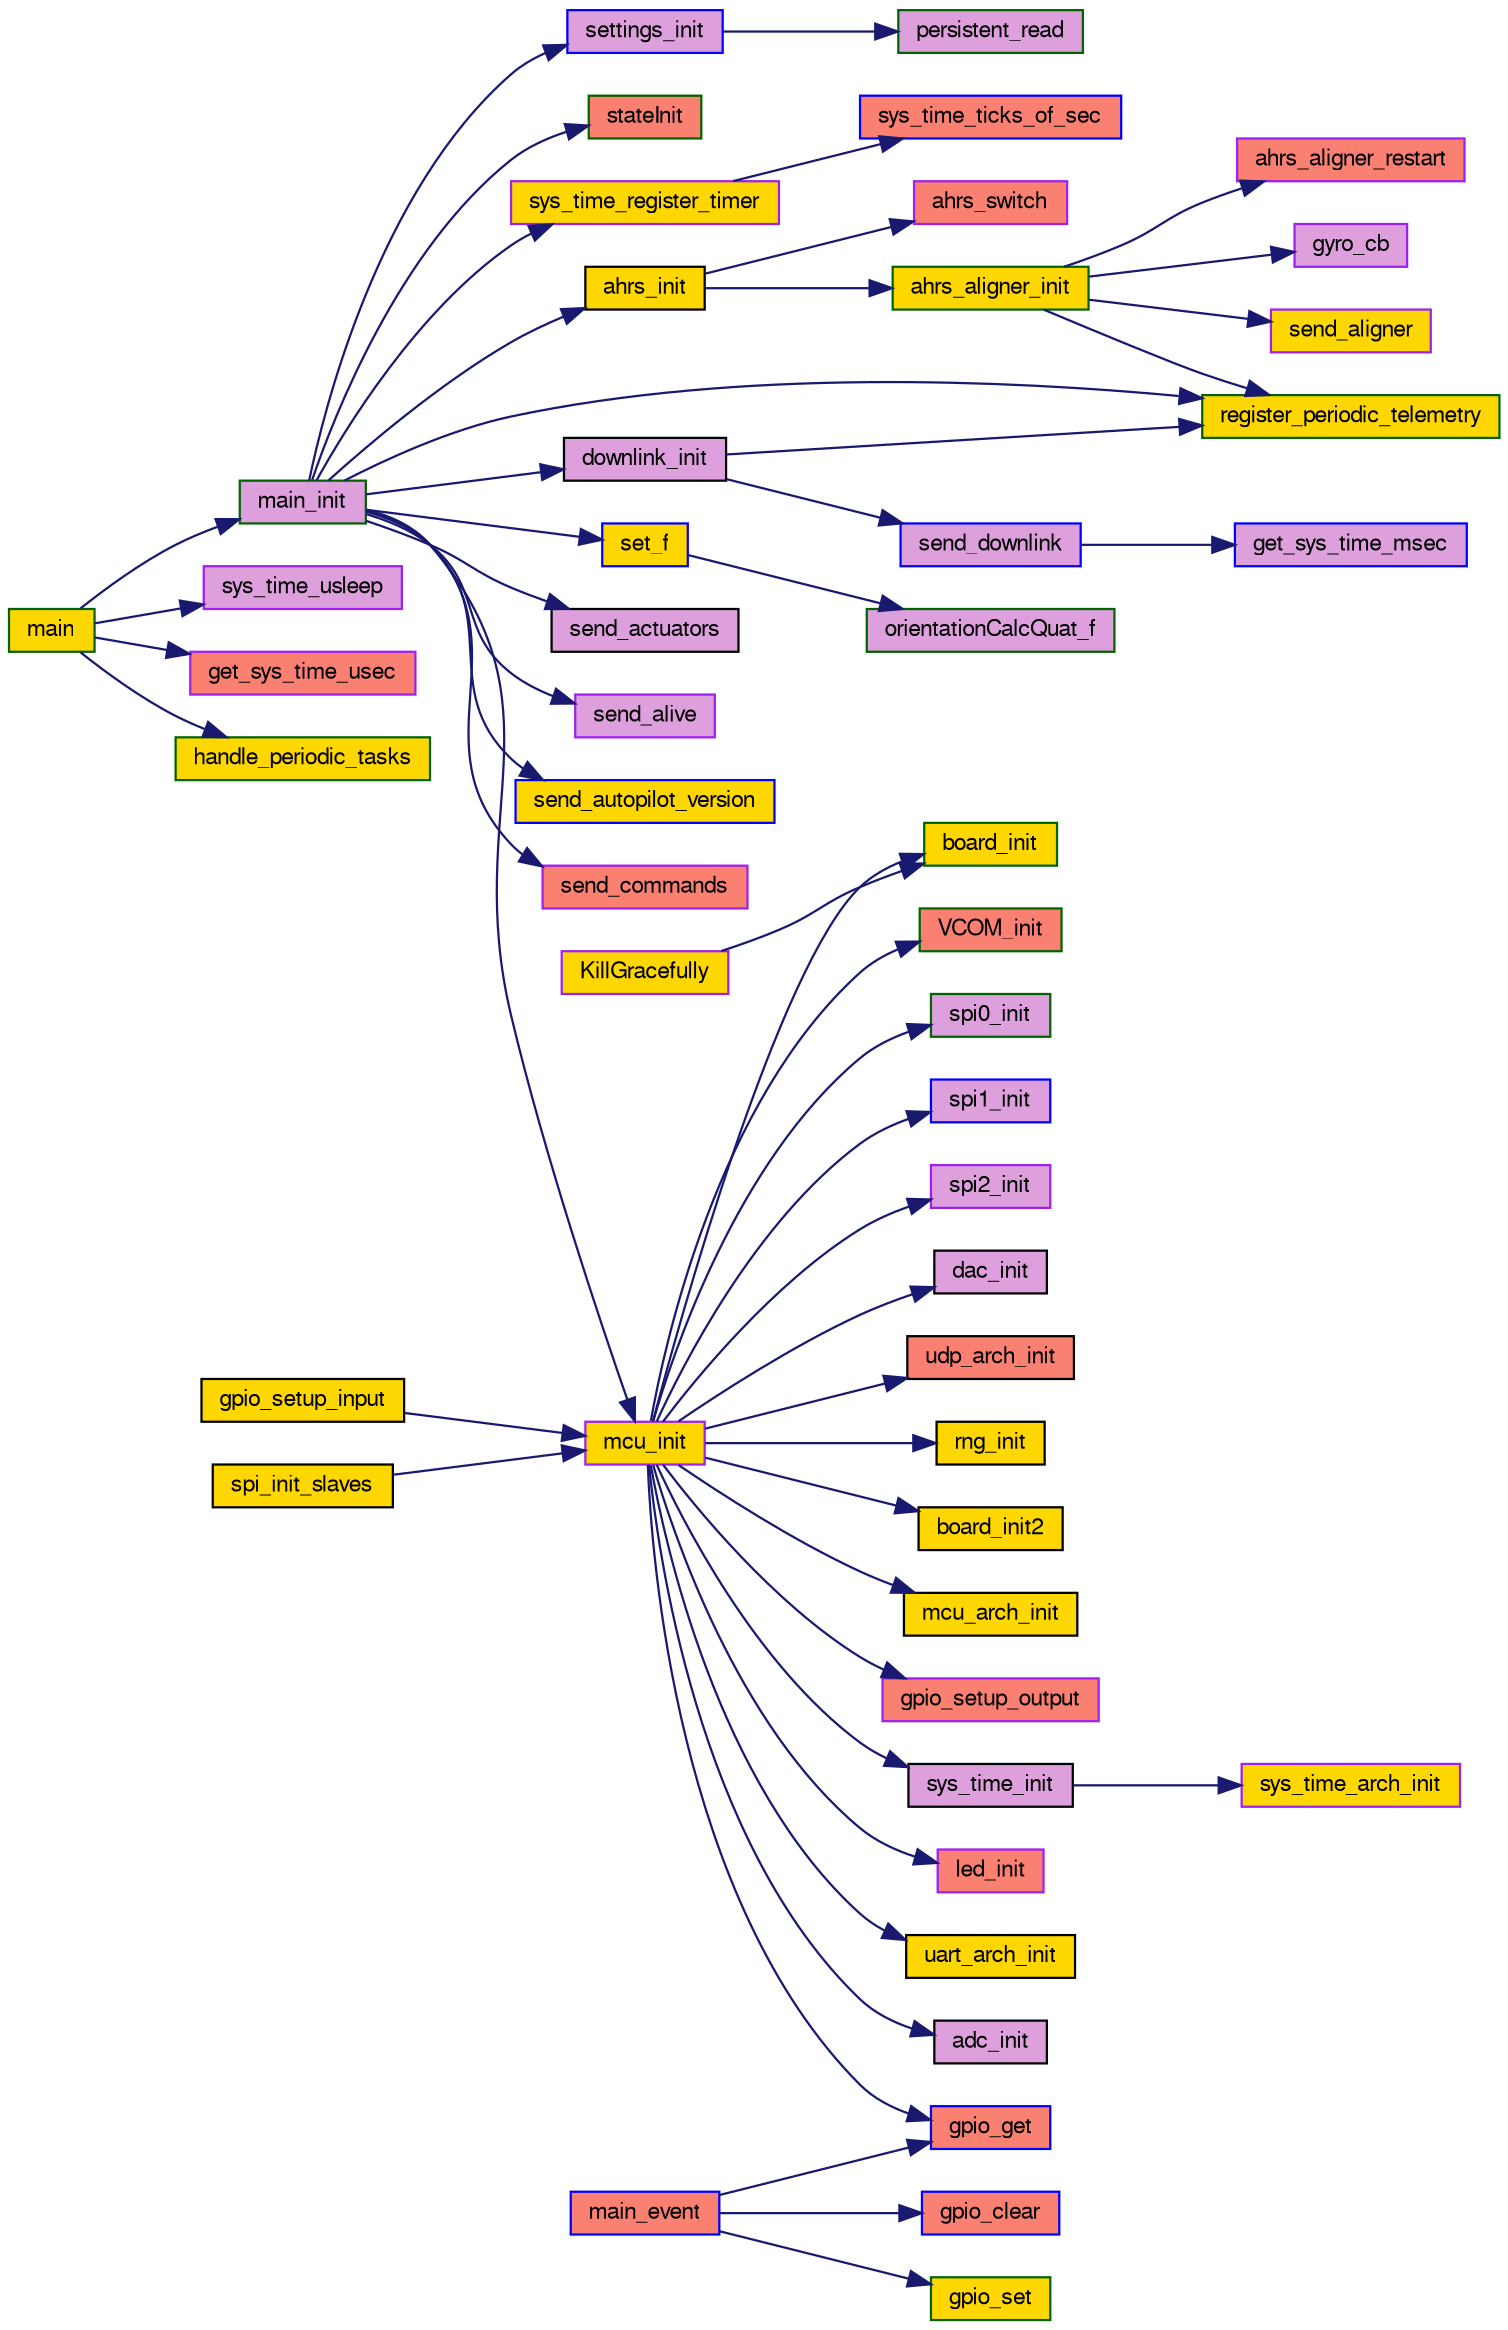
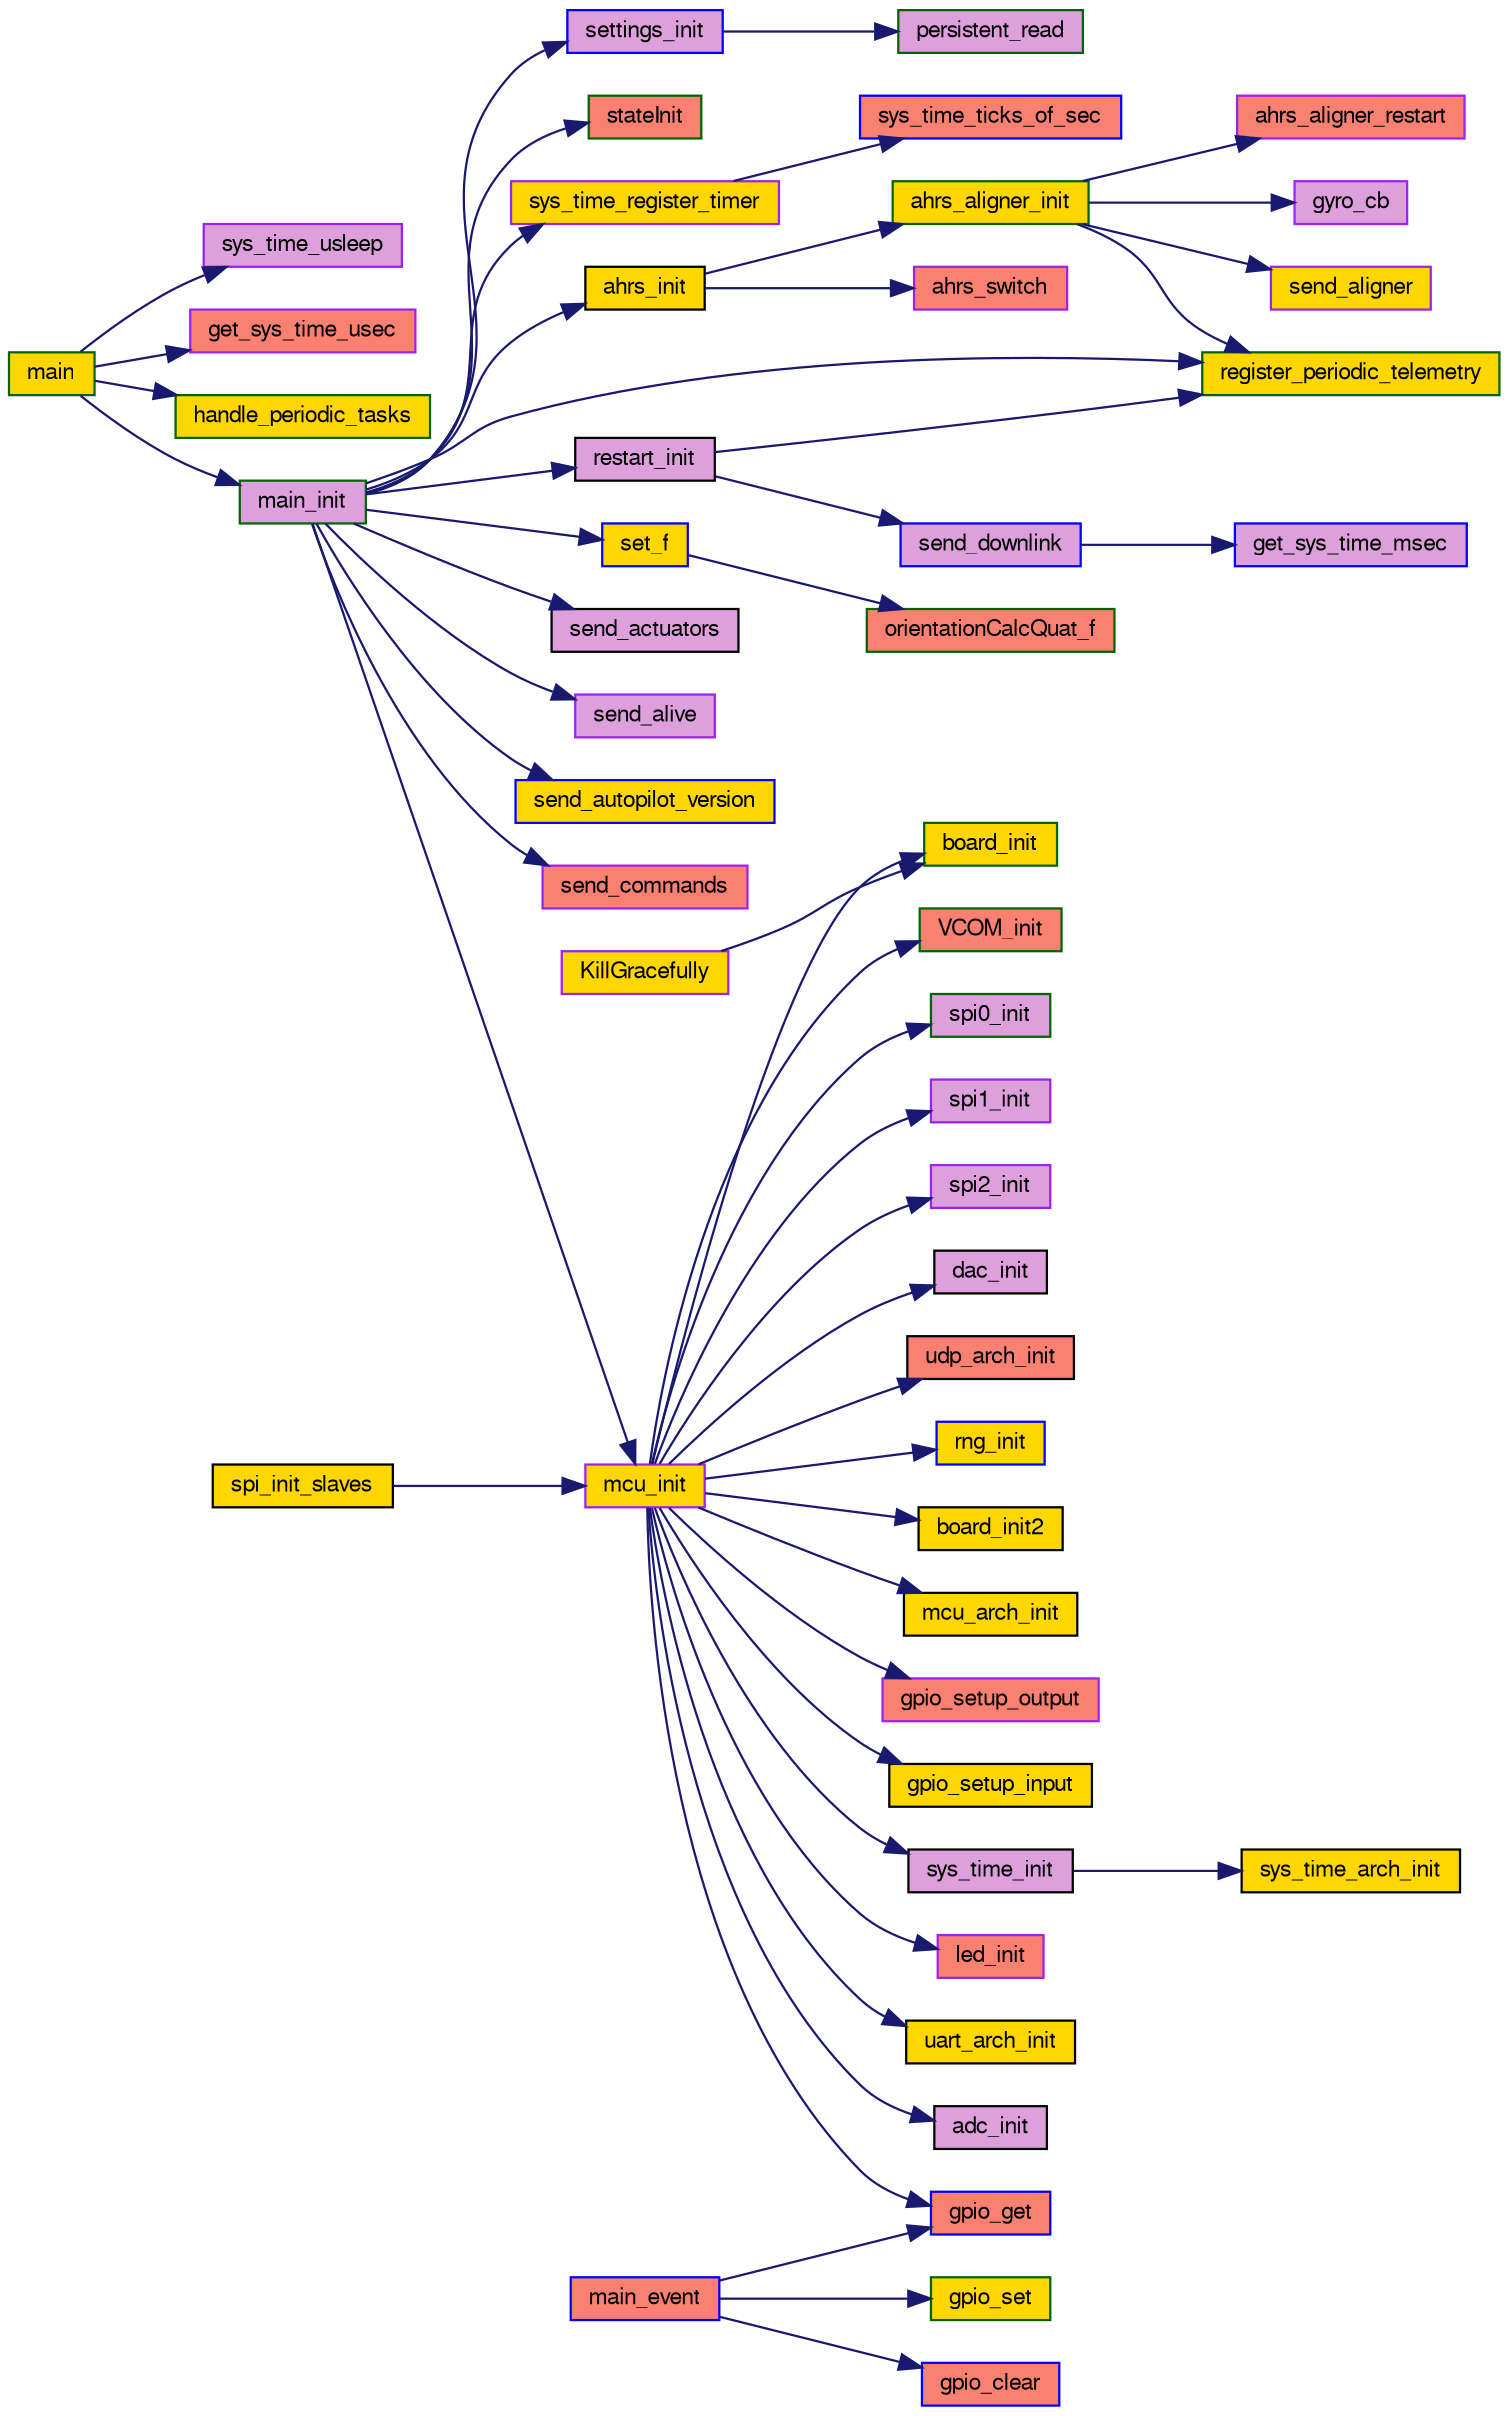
(645, 459) -> (645, 459)
(991, 630) -> (991, 630)
(991, 1101) -> (991, 1101)
(483, 1423) -> (756, 1645)
(991, 1443) -> (991, 1443)
(1351, 1785) -> (1351, 1871)
